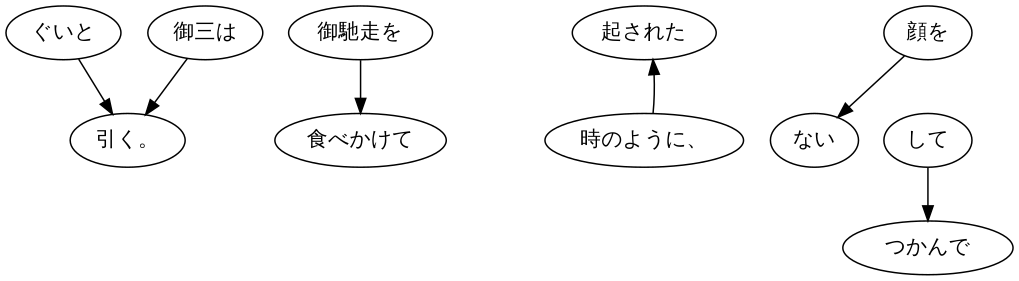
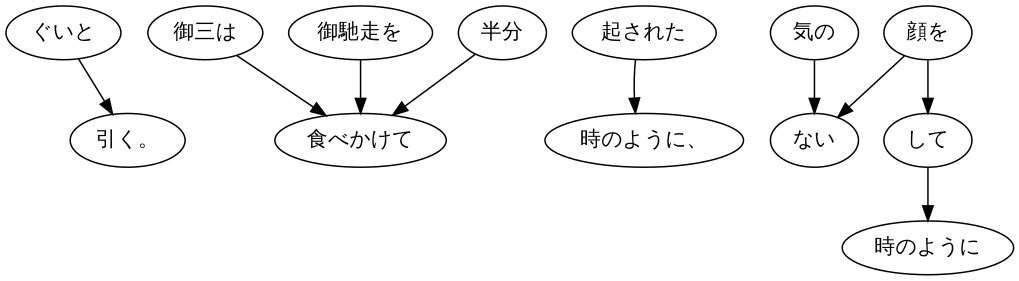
none -> (502, 33)
none -> (814, 33)
none -> (928, 79)
(171, 81) -> (275, 81)
(654, 94) -> (634, 79)
(928, 248) -> (928, 248)
